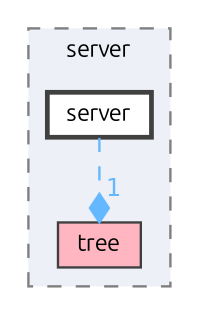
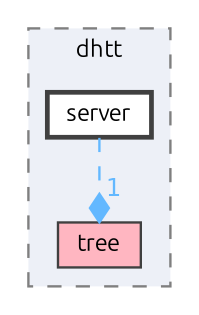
(99, 51) -> (99, 51)
